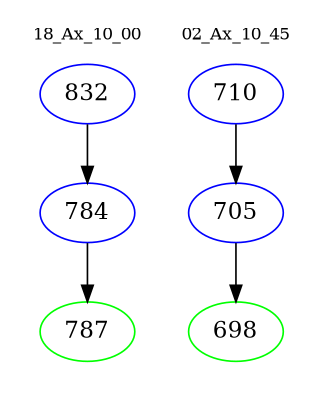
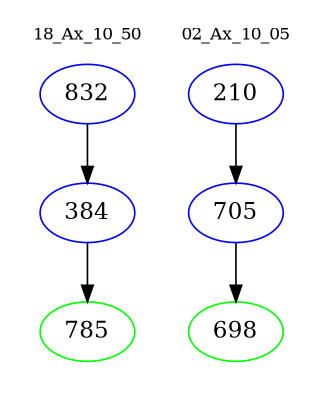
(87, 35) -> (87, 35)
(236, 35) -> (236, 35)
(236, 94) -> (236, 94)
(87, 213) -> (87, 213)
(87, 332) -> (87, 332)
